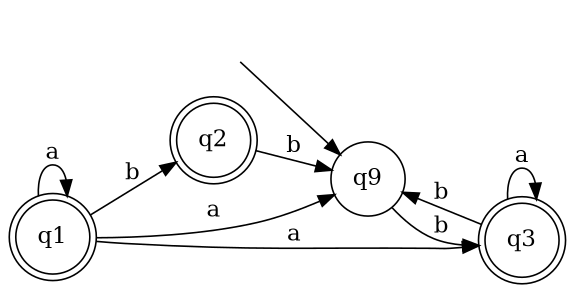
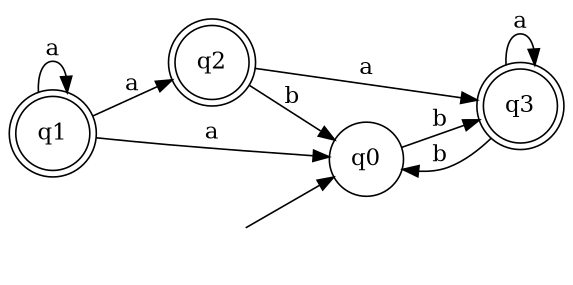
(133, 173) -> (132, 84)
(368, 179) -> (366, 159)
(279, 248) -> (358, 83)
